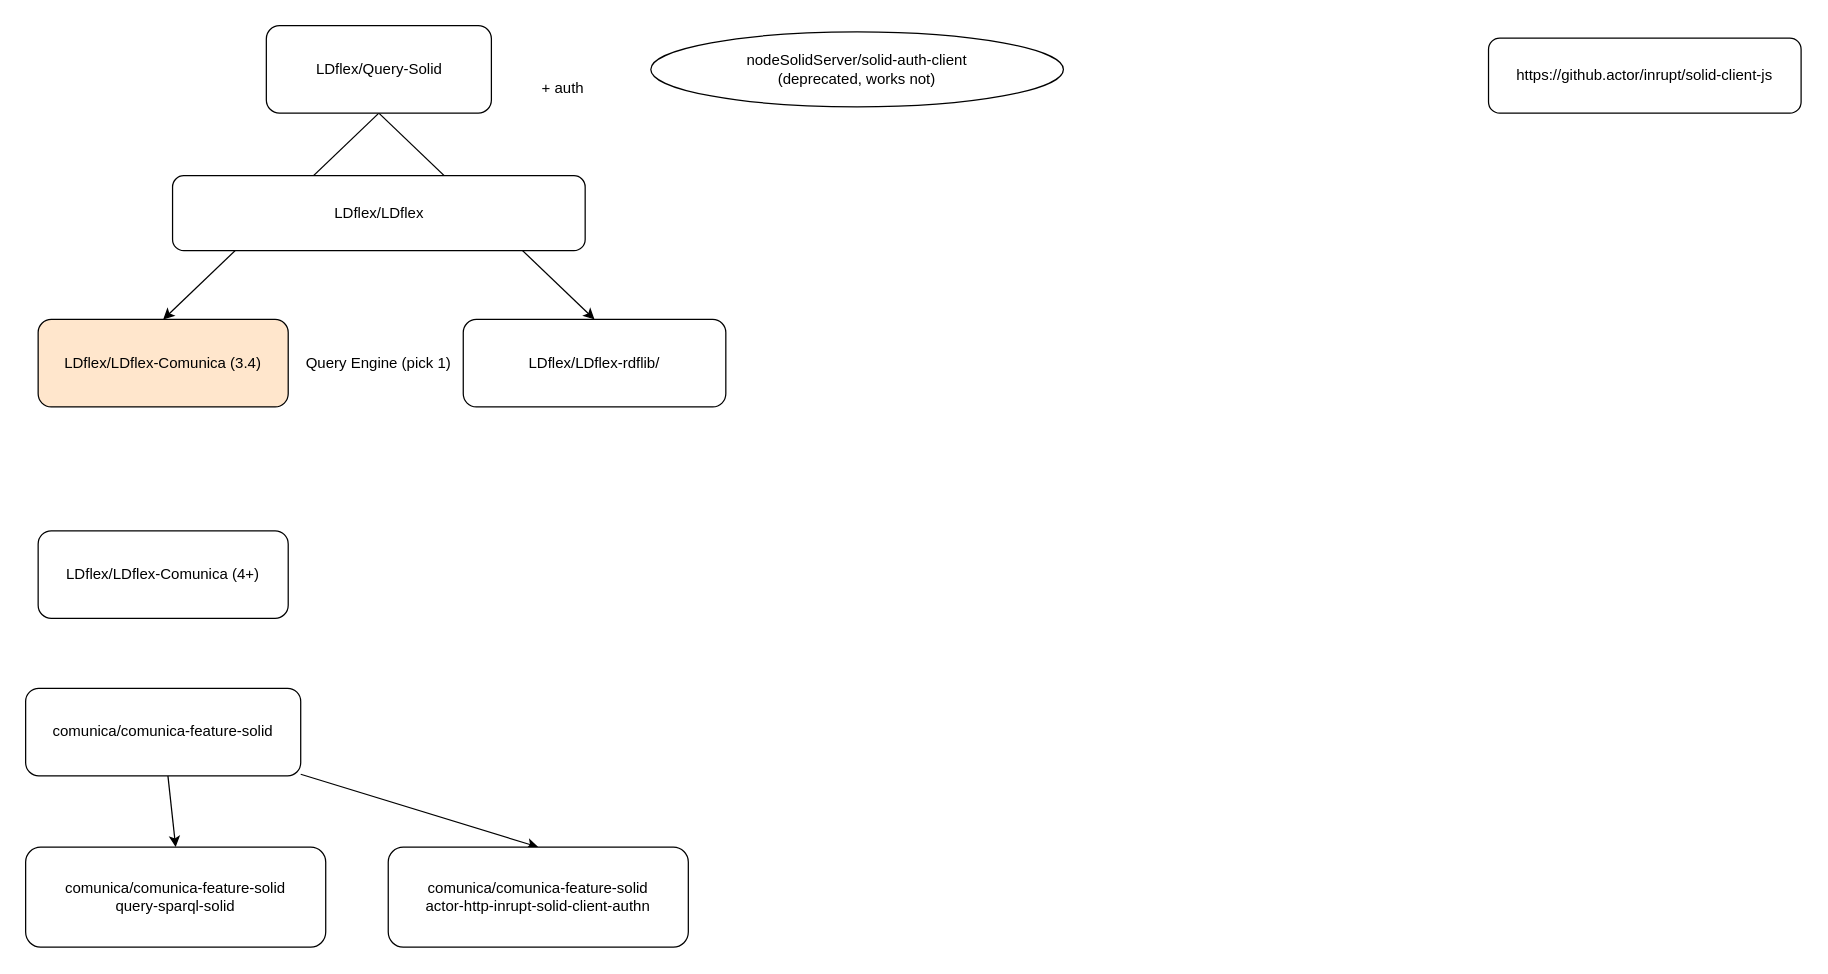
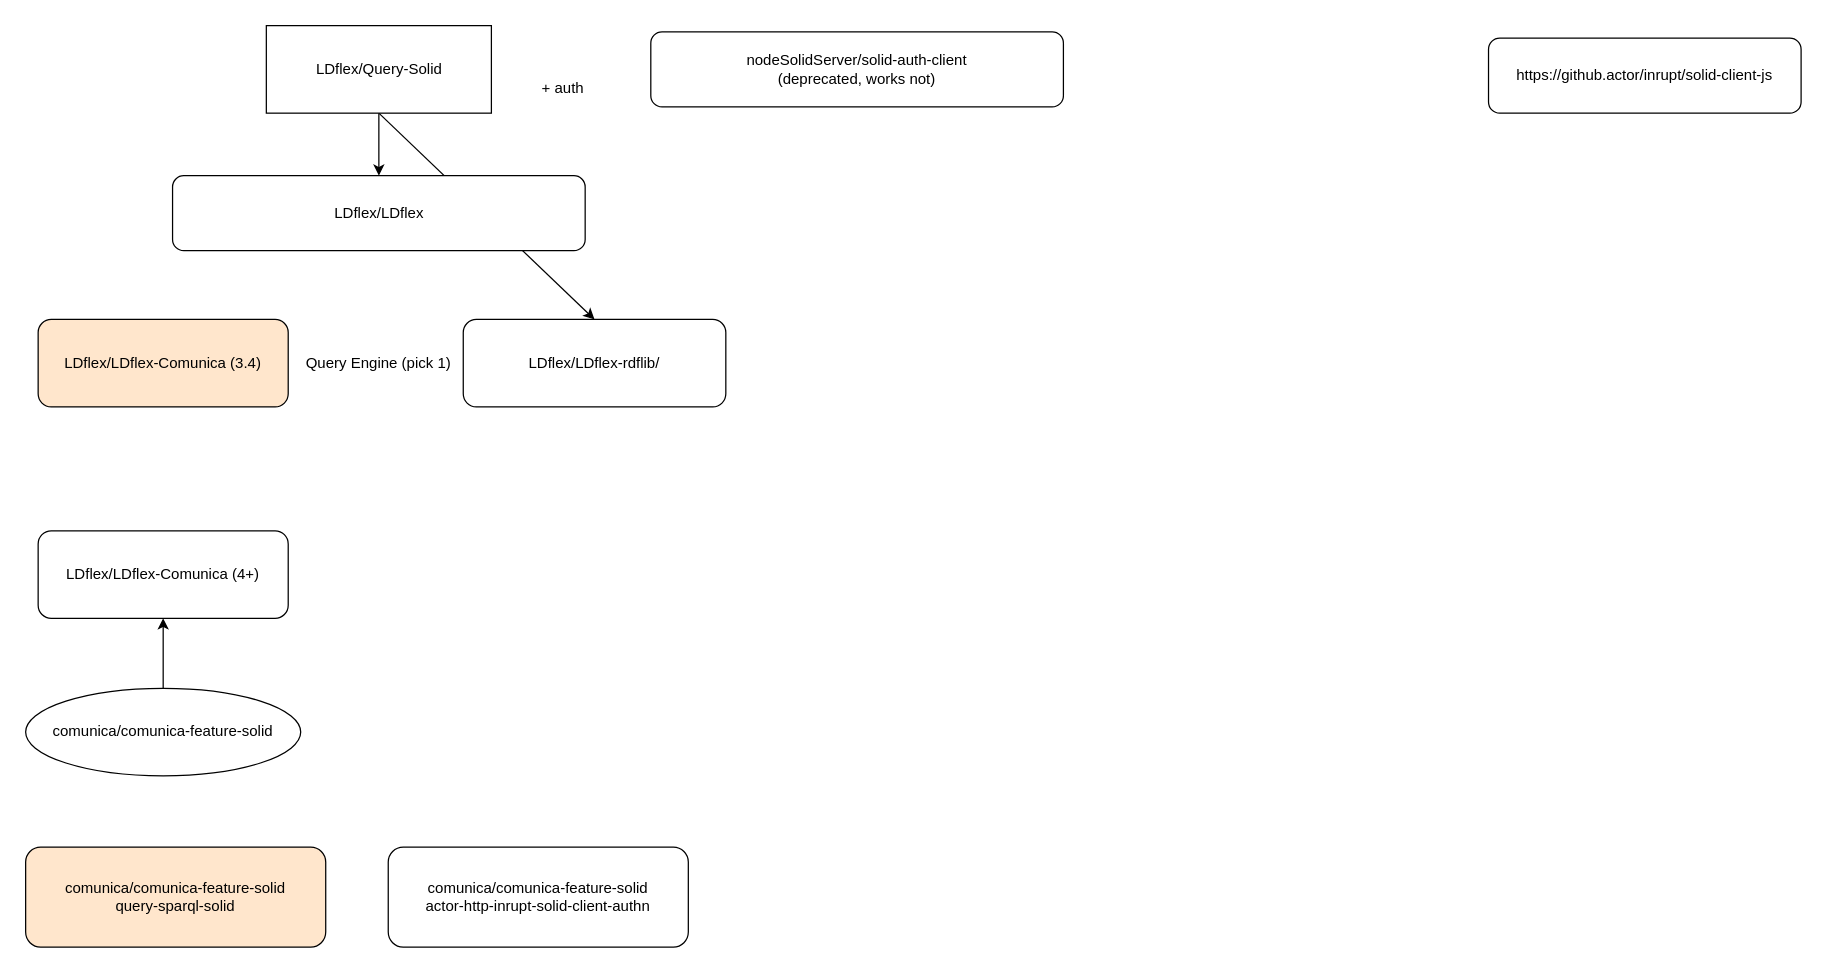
(379, 69) -> (379, 69)
(857, 69) -> (857, 69)
none -> (379, 142)
(203, 281) -> none
(163, 732) -> (163, 732)
(171, 807) -> none
(416, 809) -> (163, 657)
(176, 897) -> (176, 897)
